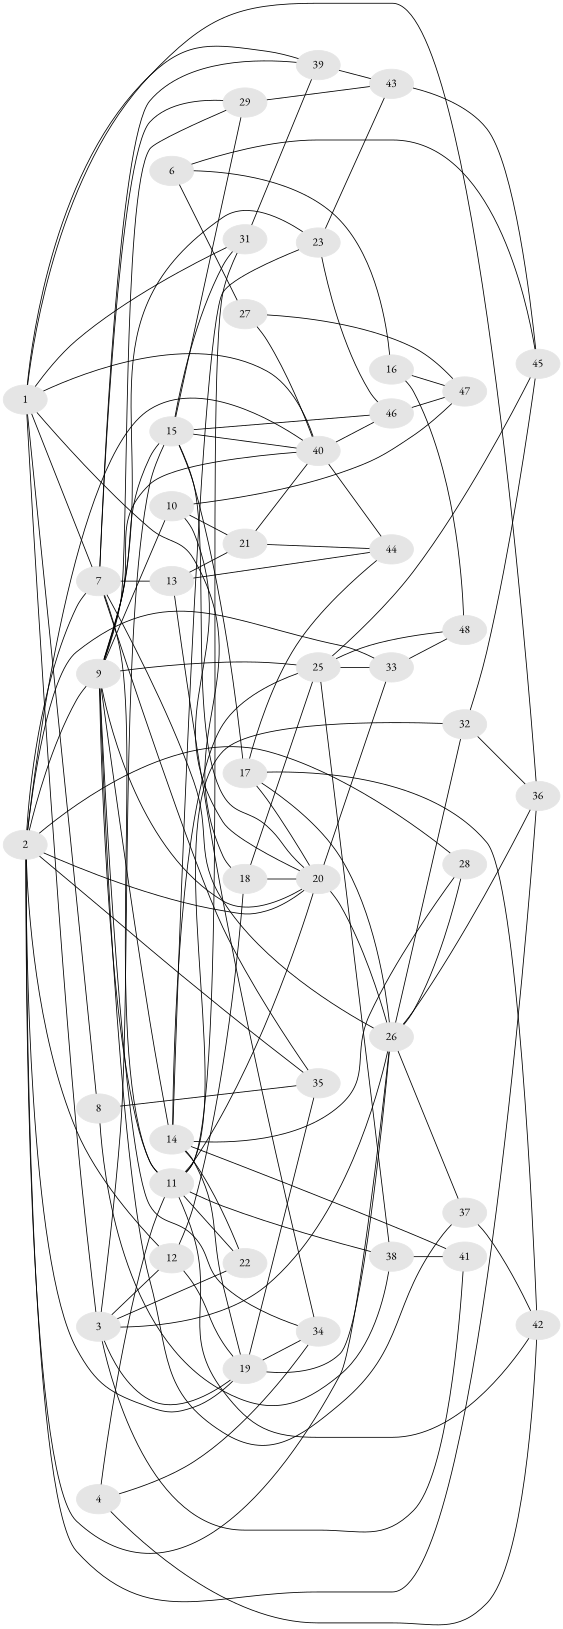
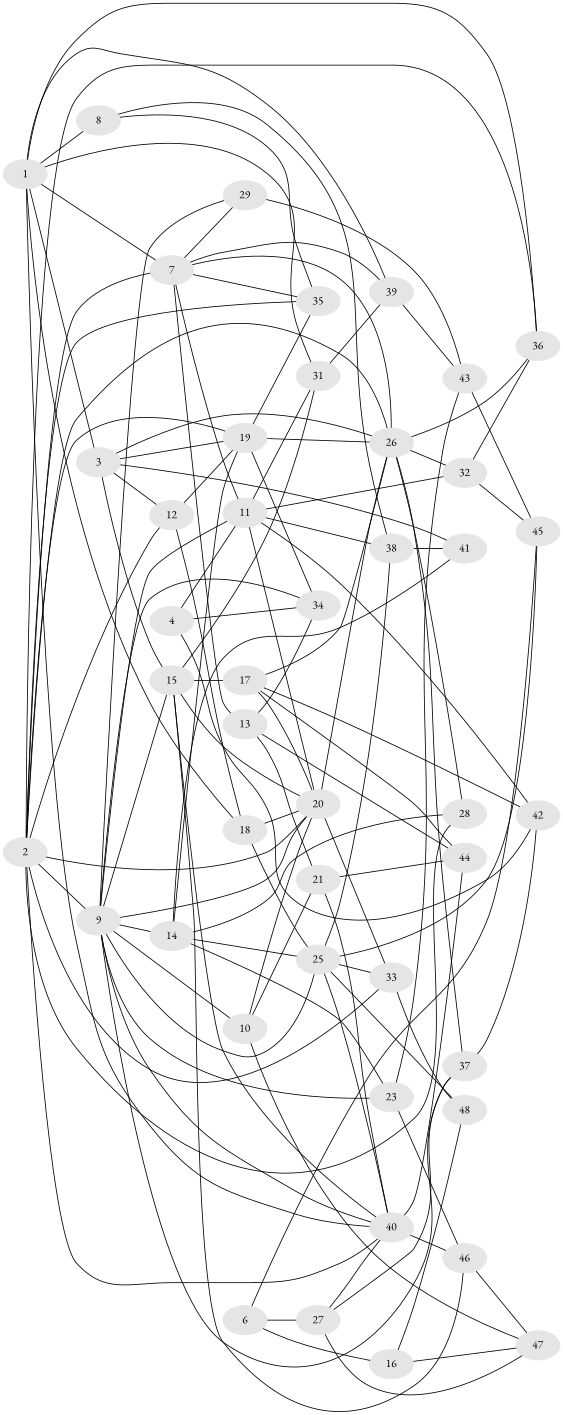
(208, 267) -> none
none -> (357, 1080)
none -> (426, 1219)
(245, 1263) -> none
